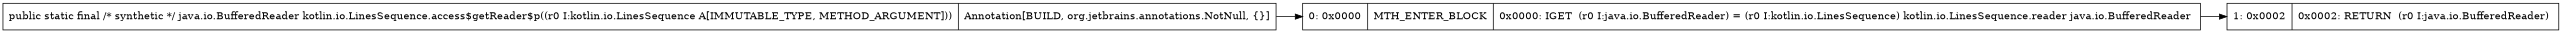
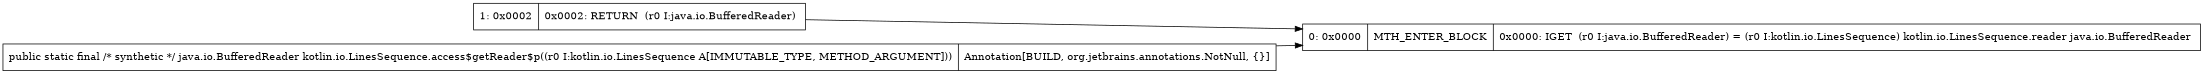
(2210, 17) -> (1050, 24)
